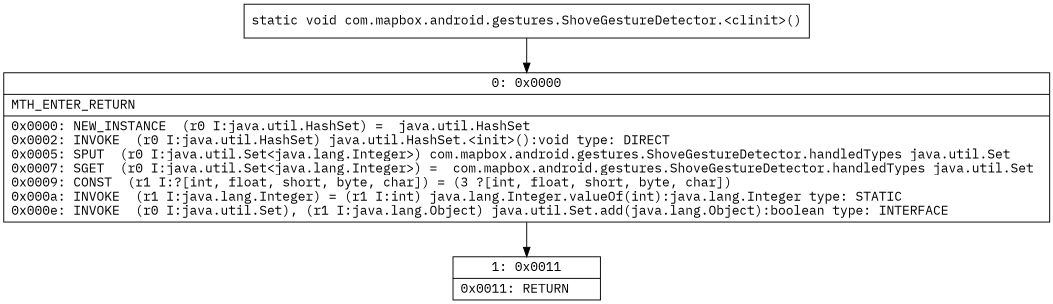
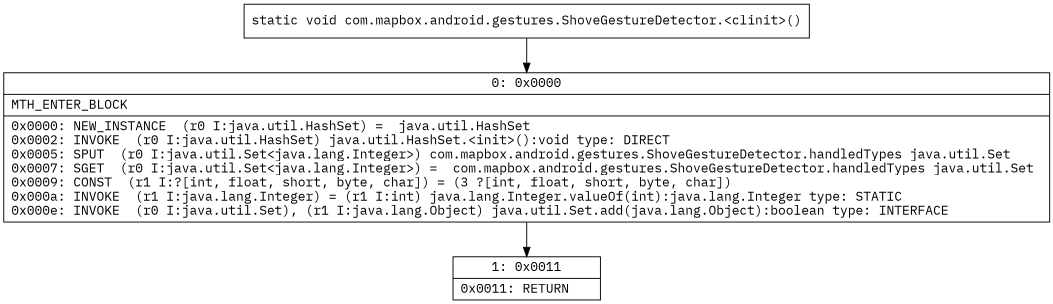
(74, 105) -> (69, 105)
